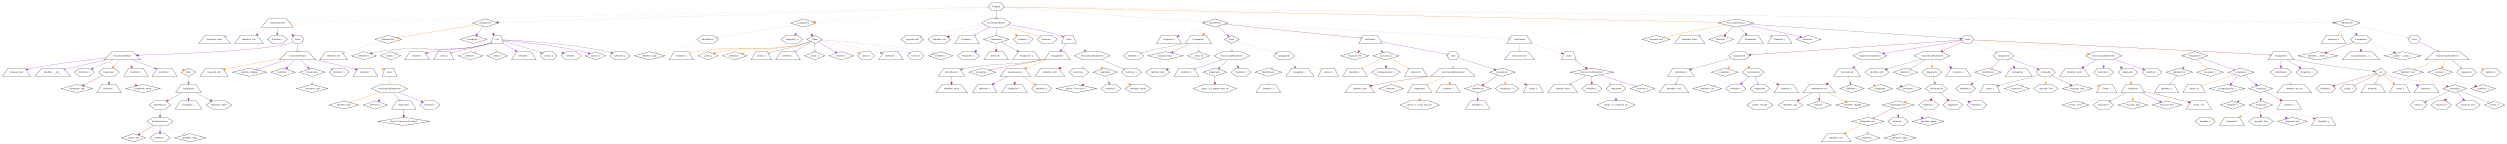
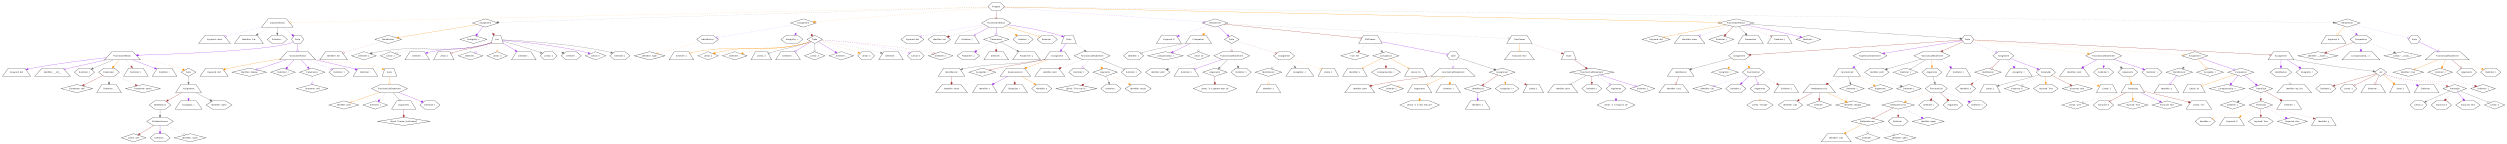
(1355, 56) -> (1355, 56)
